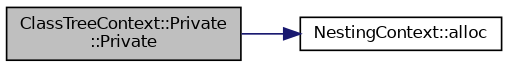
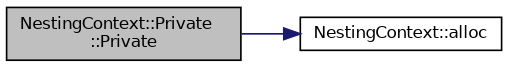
(124, 34) -> (124, 34)
